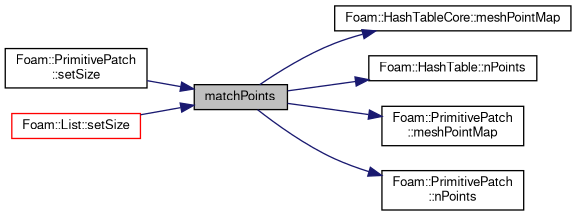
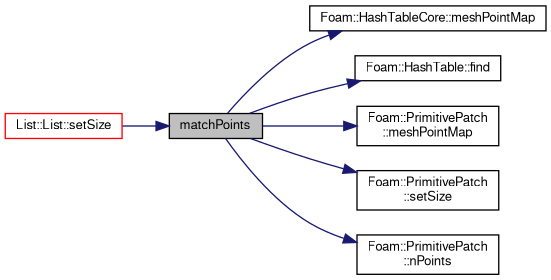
(453, 68) -> (428, 68)
(164, 84) -> (297, 155)
(76, 126) -> (64, 126)
